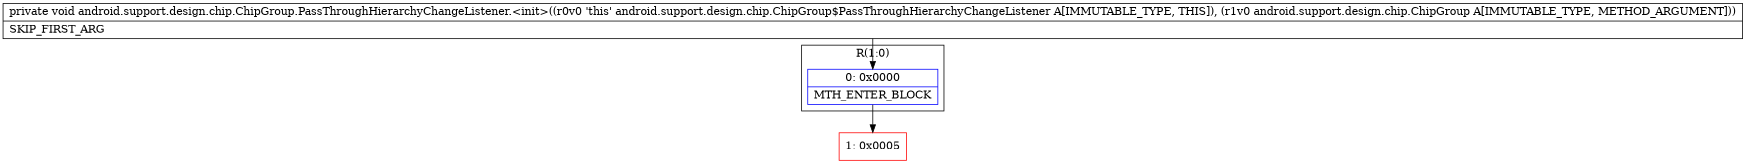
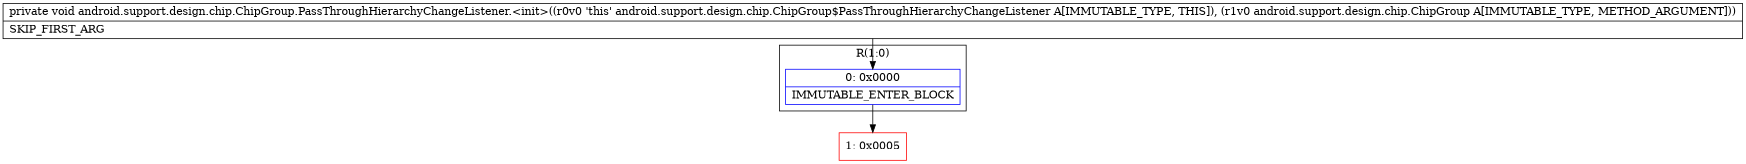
(873, 95) -> (873, 95)
